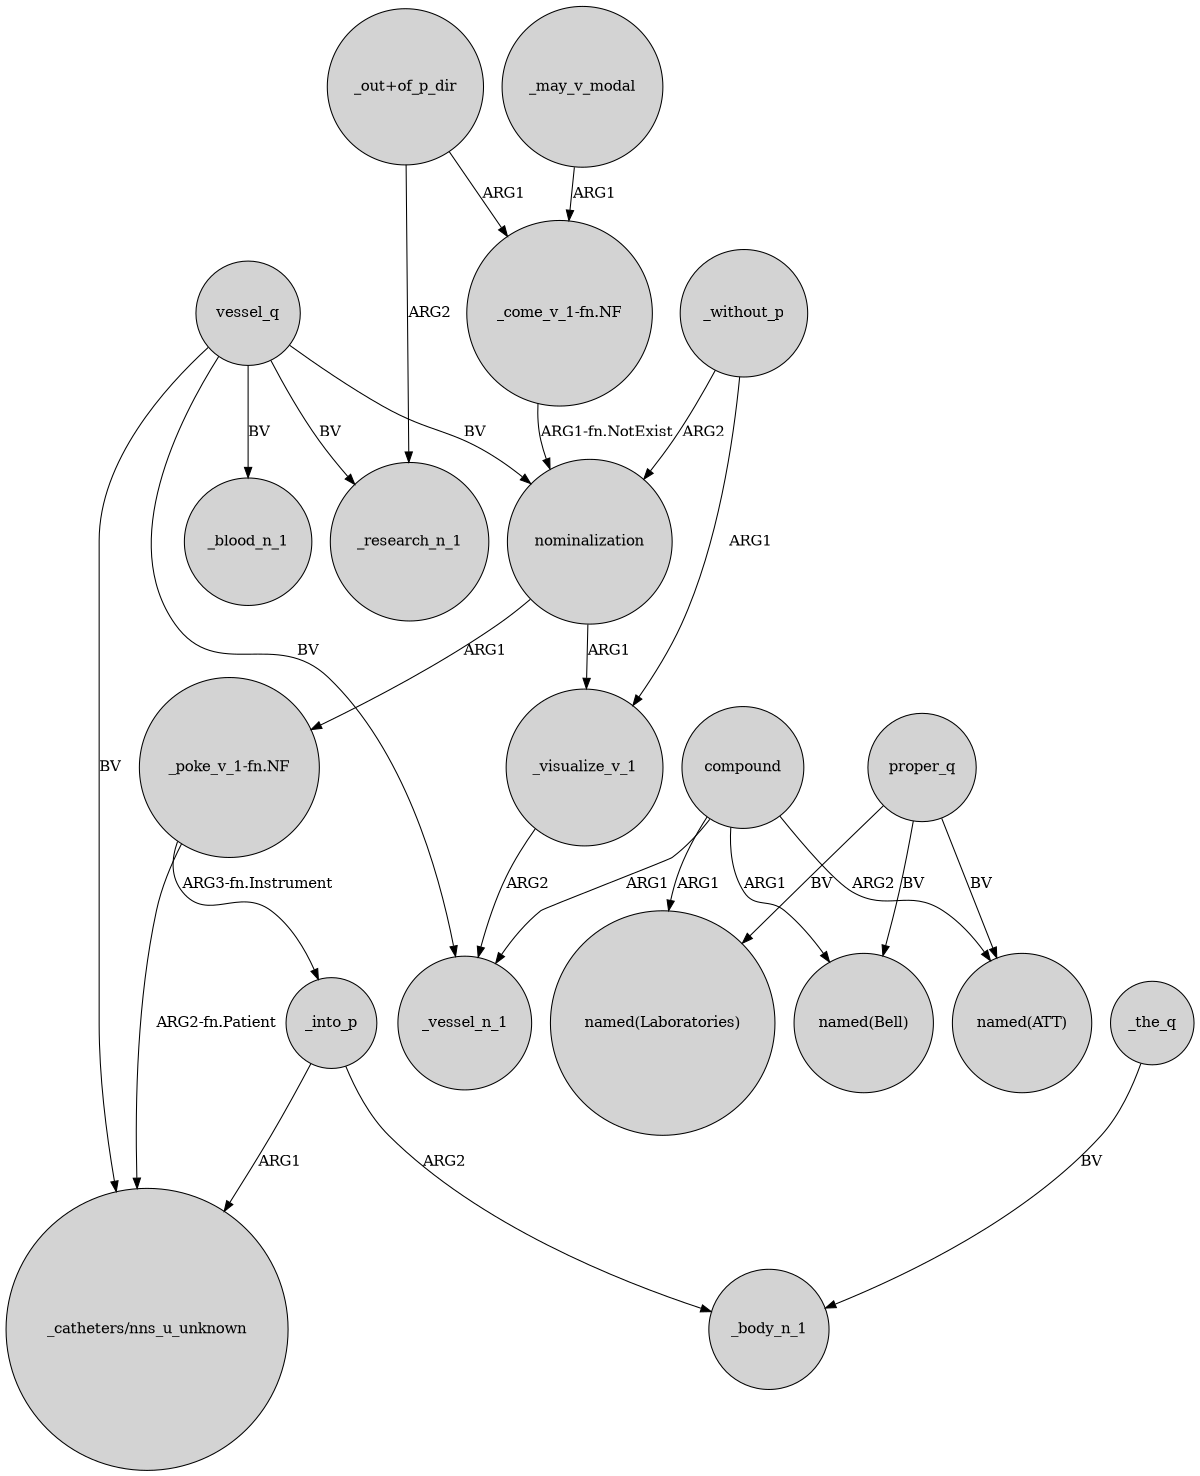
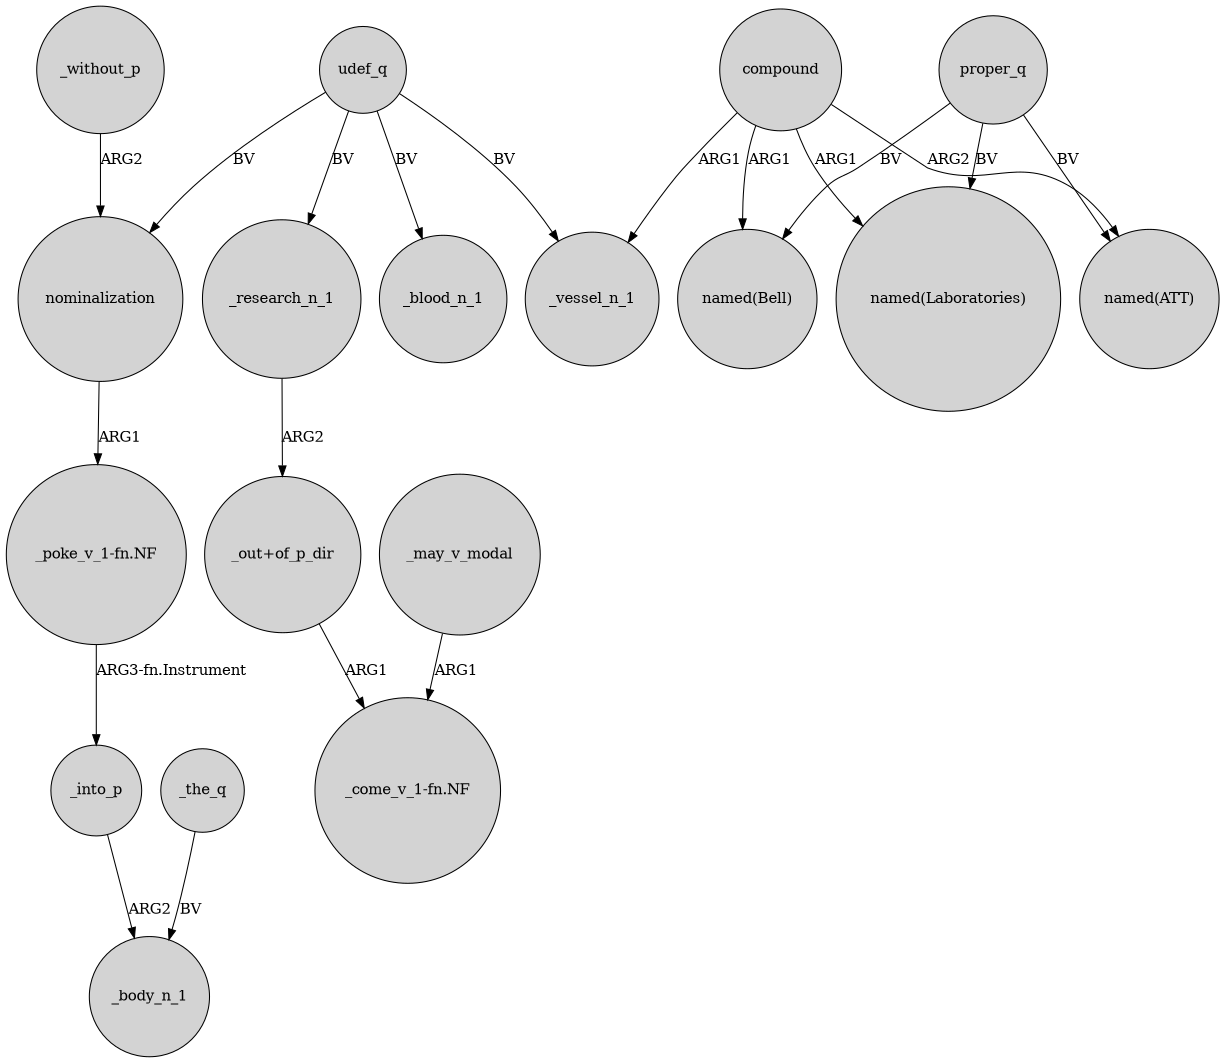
(407, 308) -> (282, 422)
(248, 313) -> (363, 70)
(539, 432) -> none
(585, 768) -> none
(147, 1329) -> none
